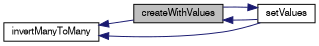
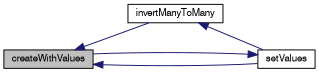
(121, 22) -> (116, 35)
